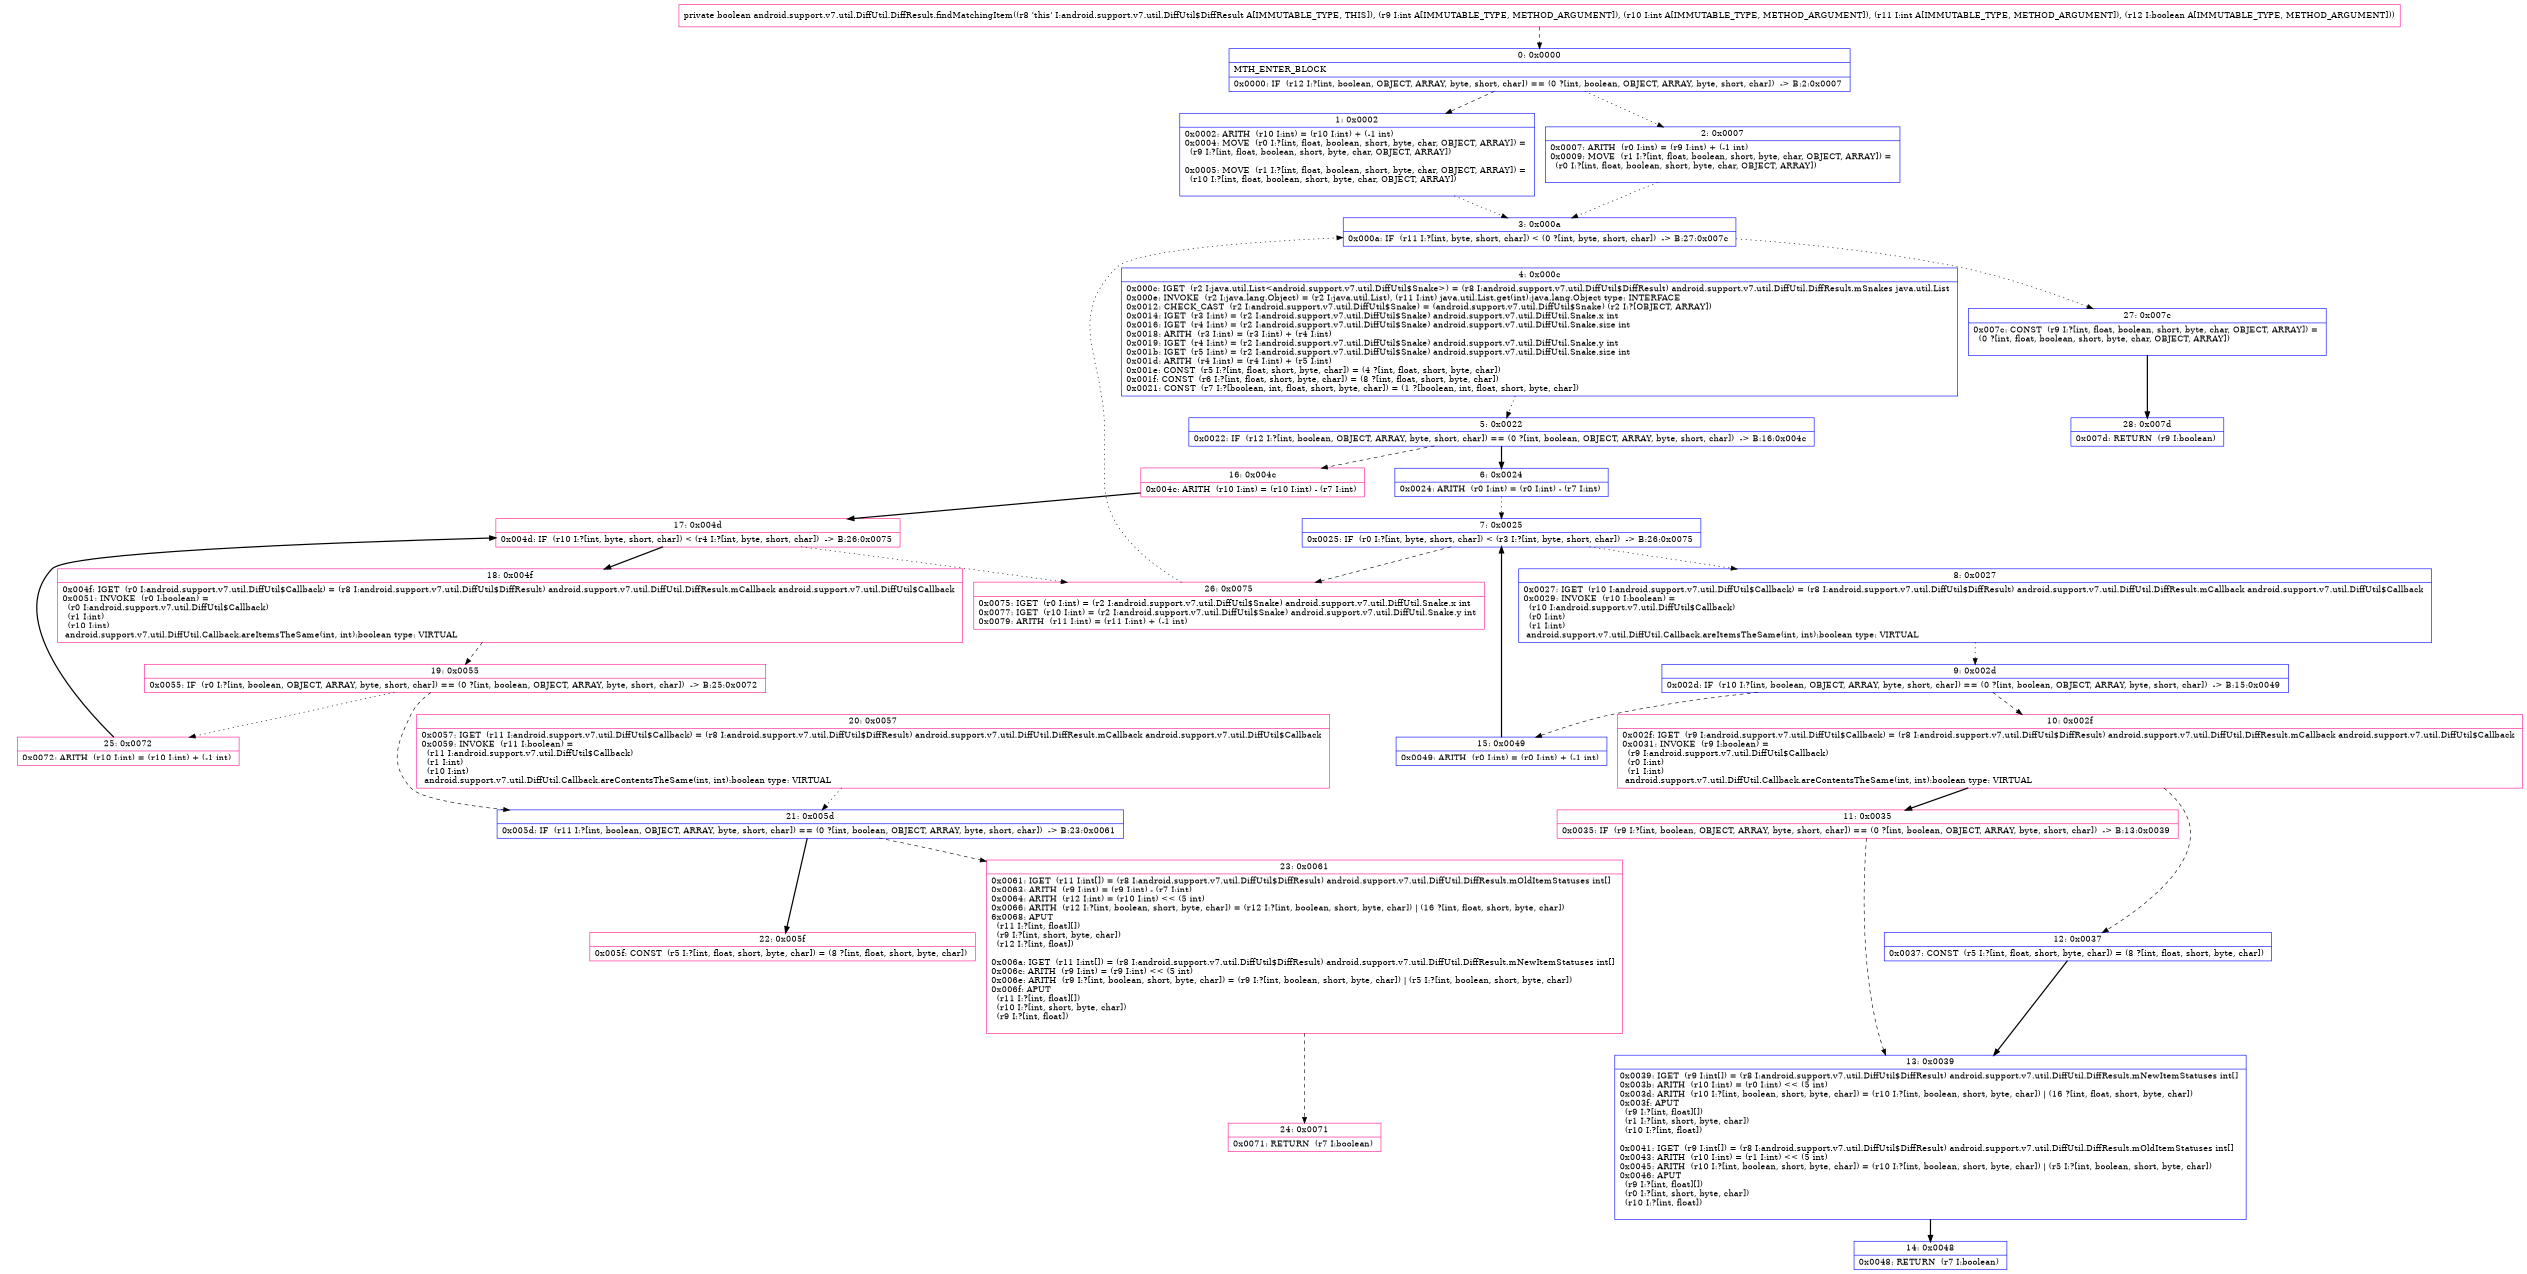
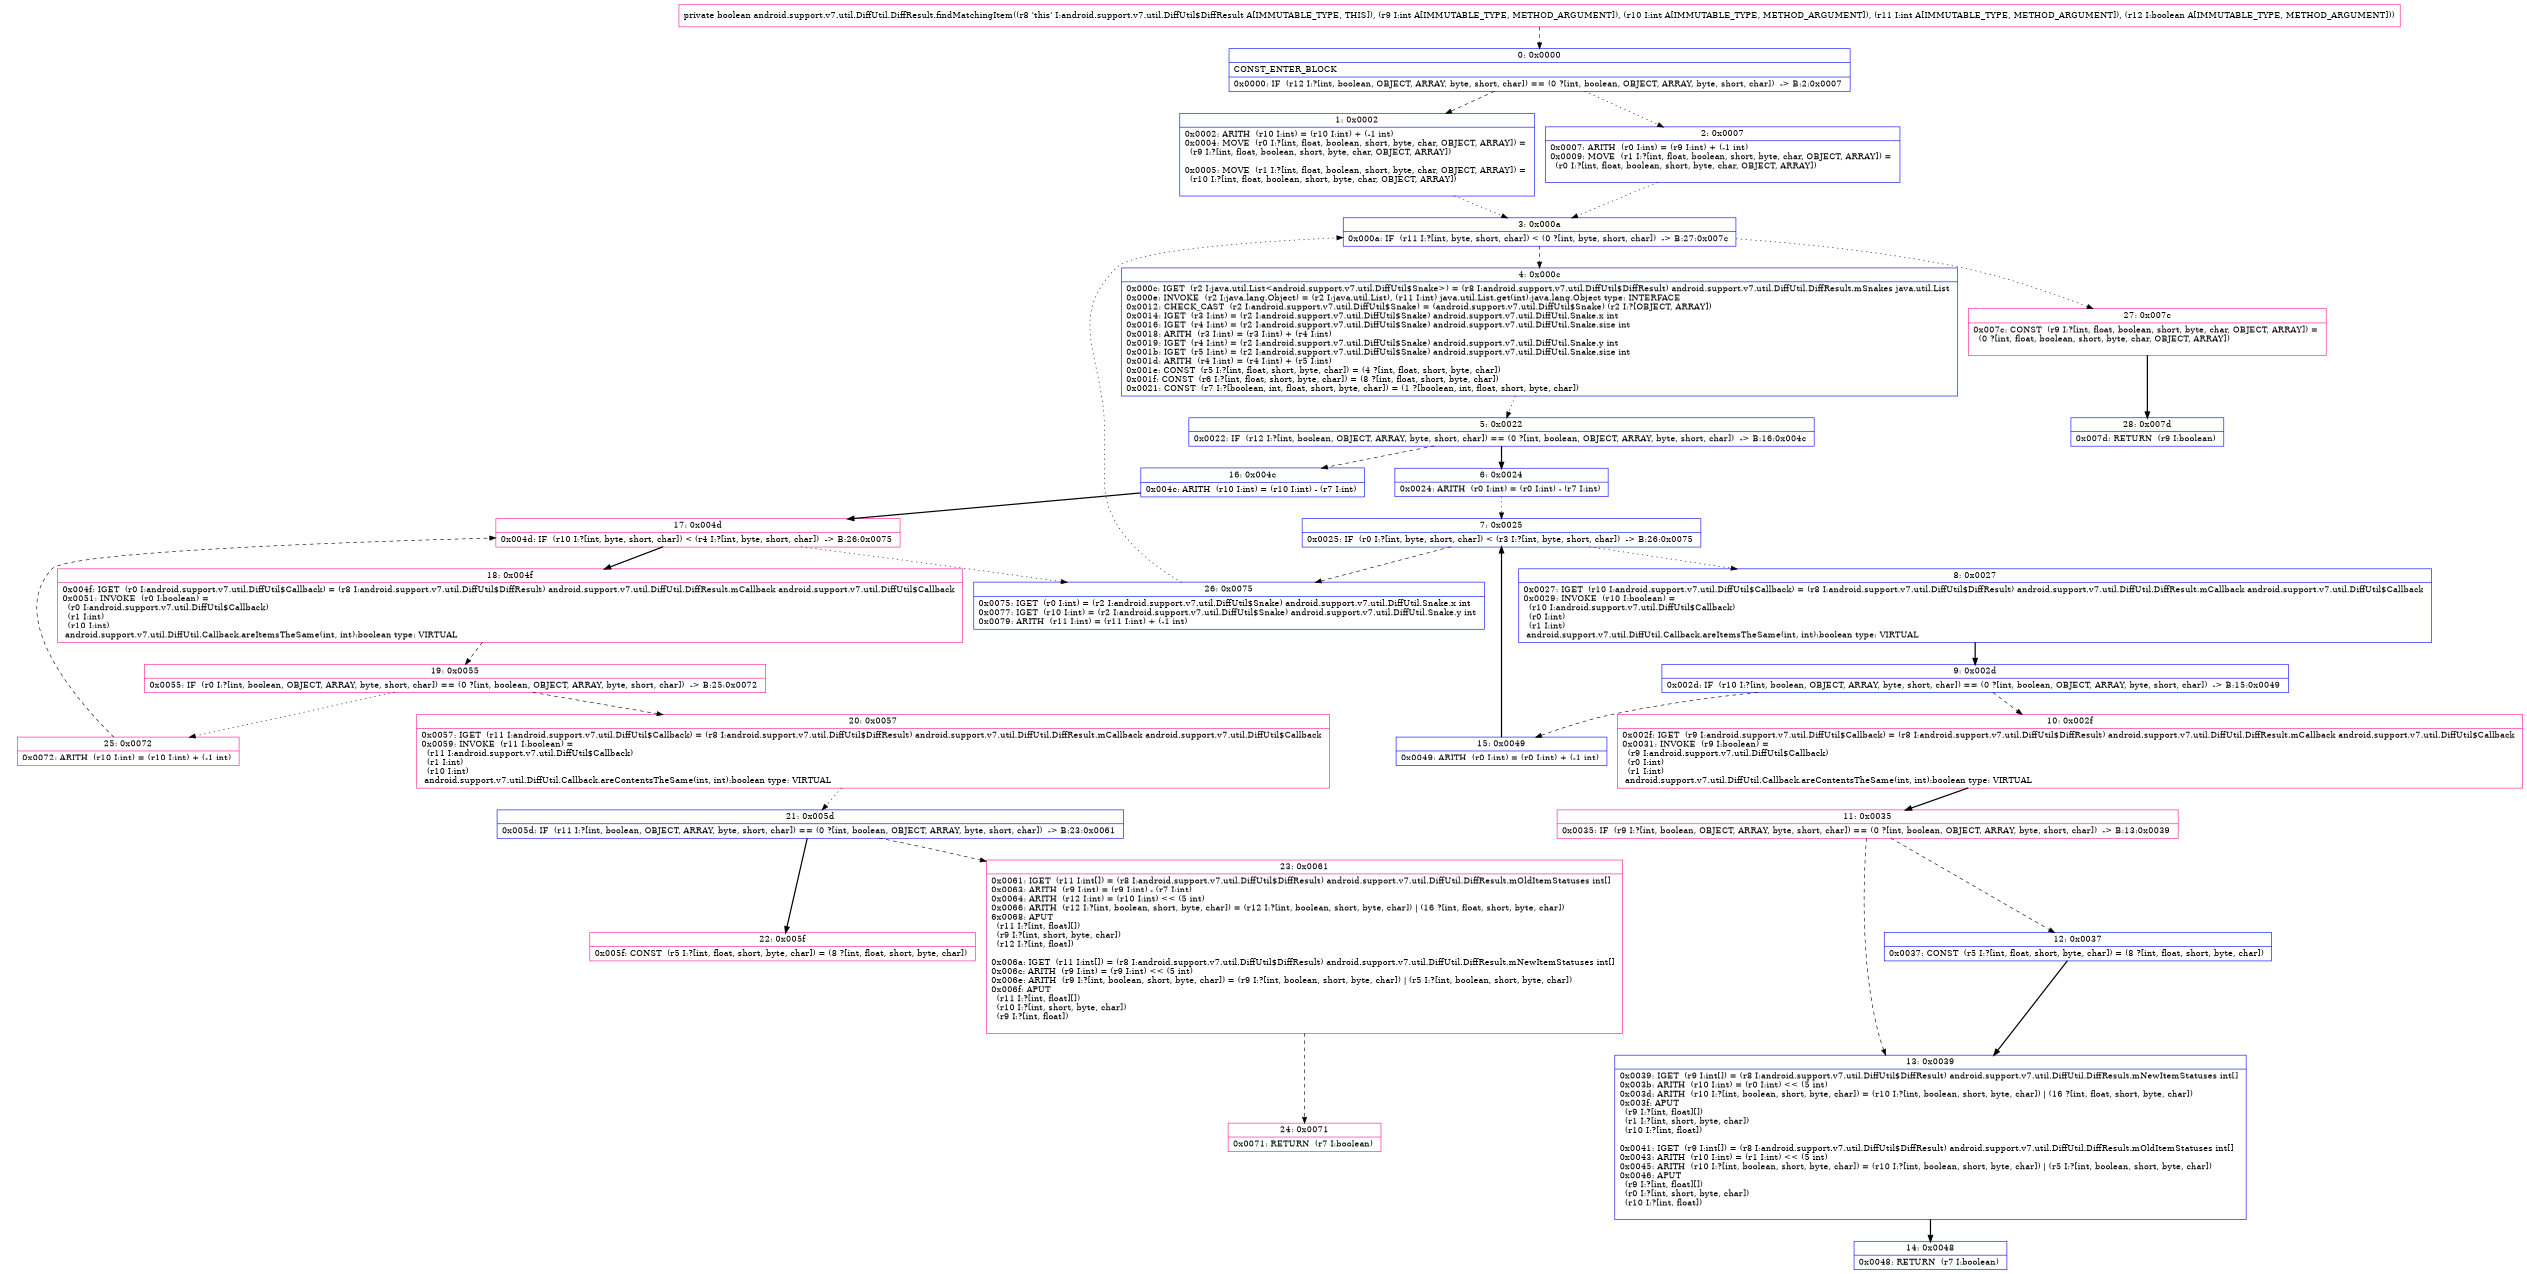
(1280, 69) -> (1286, 69)
none -> (1540, 254)
(2147, 332) -> (2147, 332)
(1253, 482) -> (1253, 482)
(172, 552) -> (172, 552)
(1229, 606) -> (1229, 606)
(1975, 650) -> (1975, 650)
(407, 783) -> (595, 703)
(2177, 869) -> (1970, 884)
